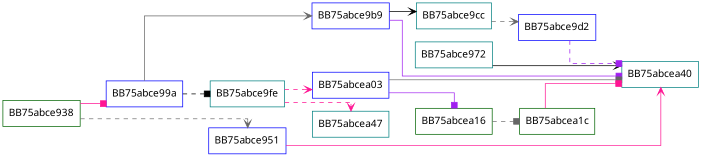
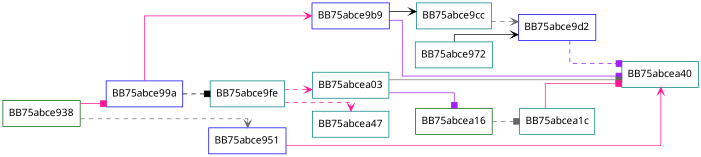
(192, 16) -> (192, 16)
(553, 66) -> (479, 35)
(351, 85) -> (351, 85)
(557, 121) -> (557, 121)
